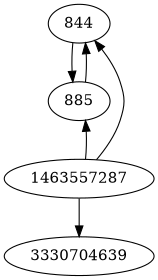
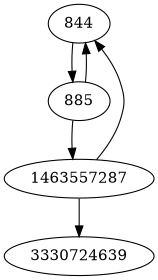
(86, 145) -> (72, 134)
(79, 256) -> (79, 256)
